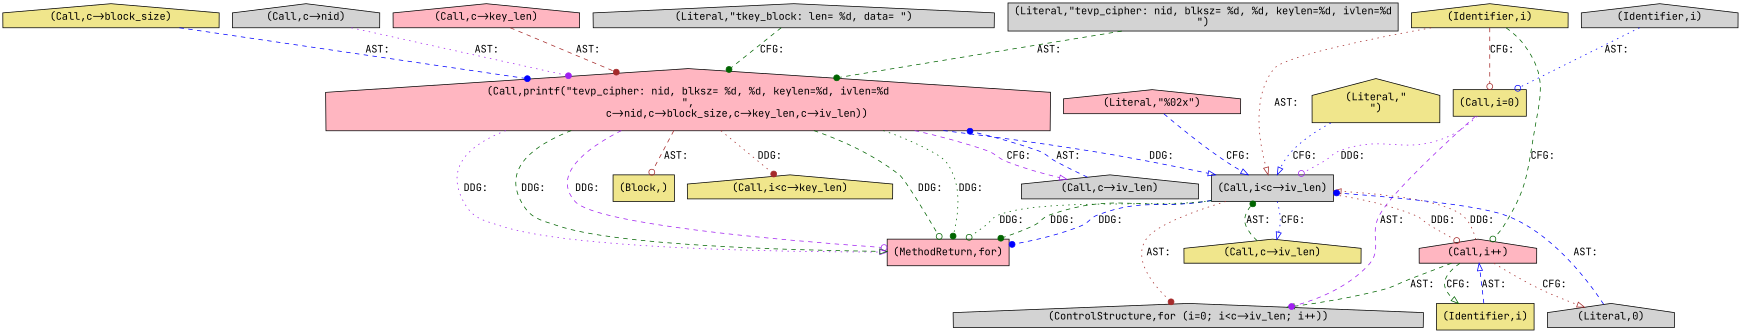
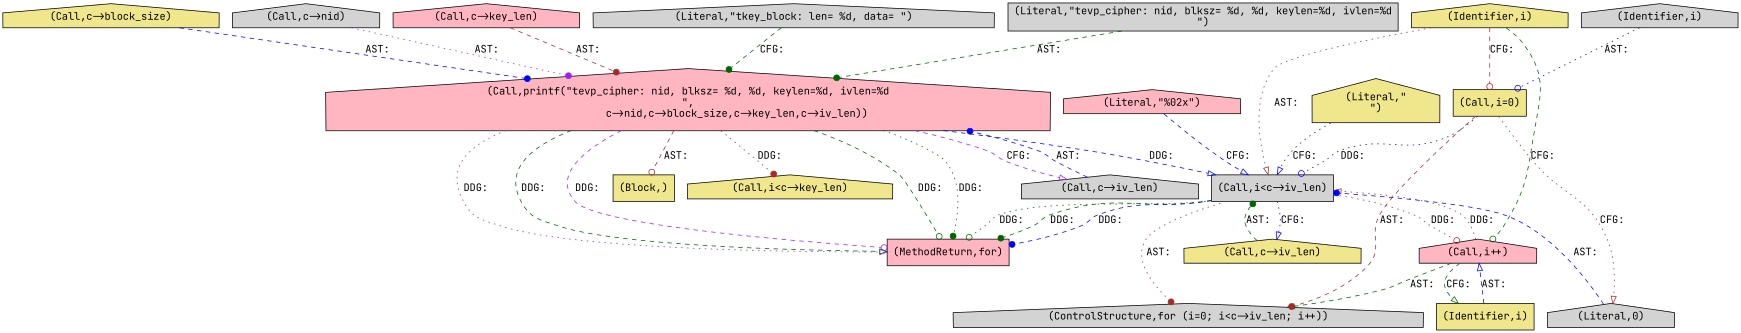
(1391, 144) -> (1391, 144)
(1379, 215) -> (1379, 215)
(1534, 286) -> (1575, 197)
